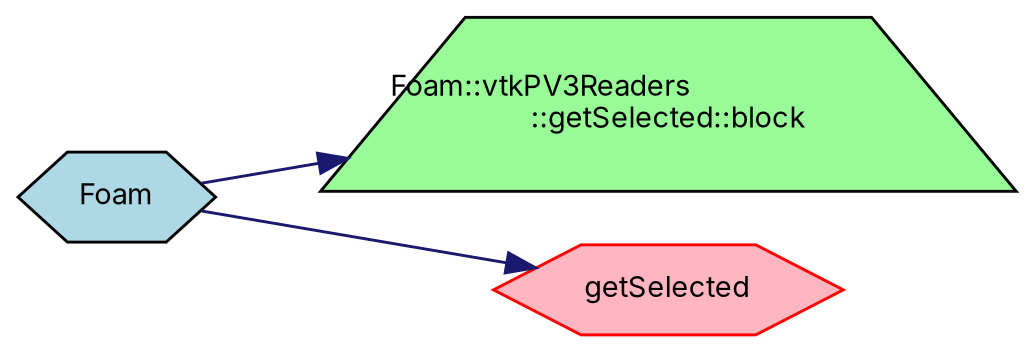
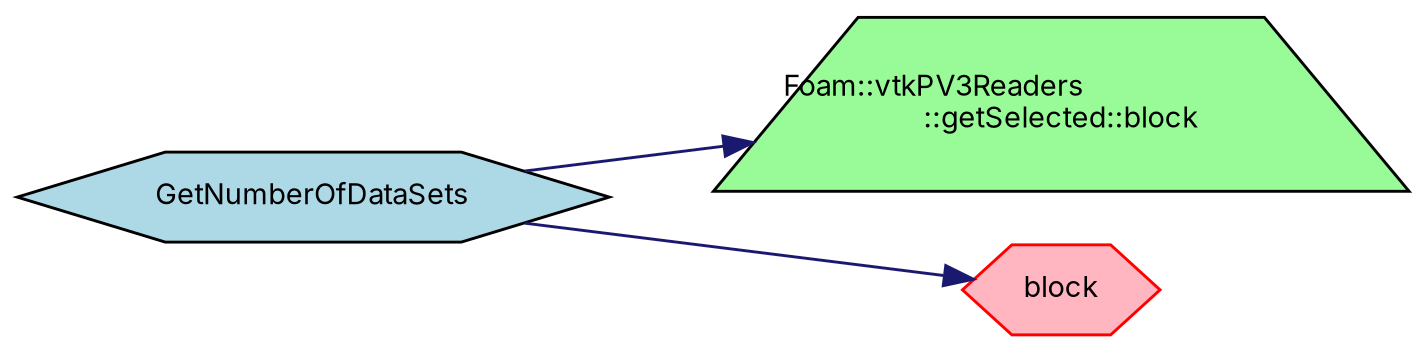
(117, 197) -> (313, 197)
(668, 290) -> (1061, 290)
